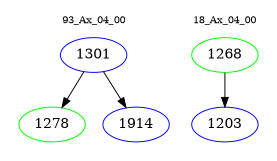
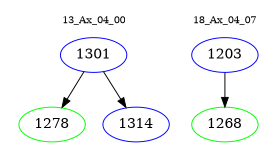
(94, 21) -> (94, 21)
(225, 21) -> (225, 21)
(225, 85) -> (225, 85)
(136, 125) -> (136, 125)
